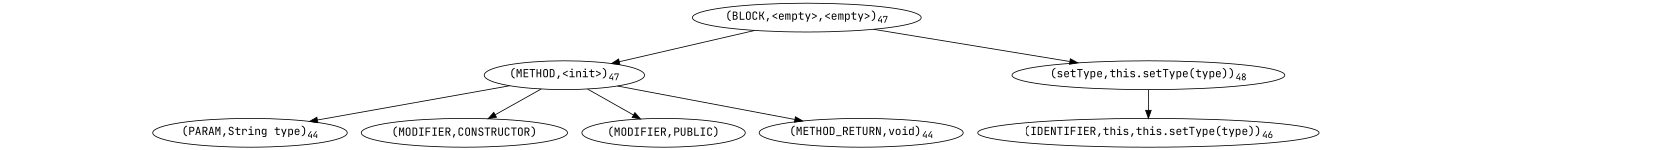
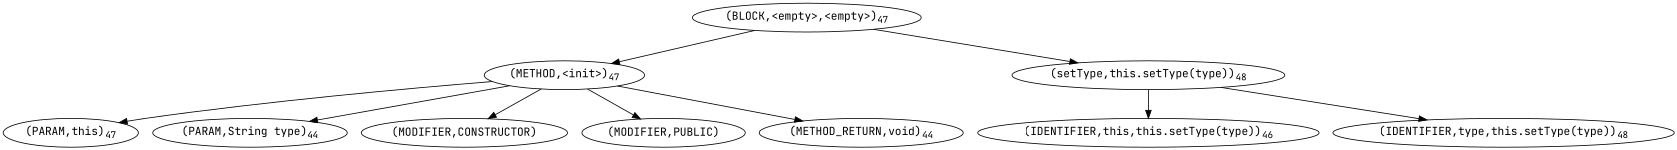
none -> (71, 133)
none -> (1504, 133)
